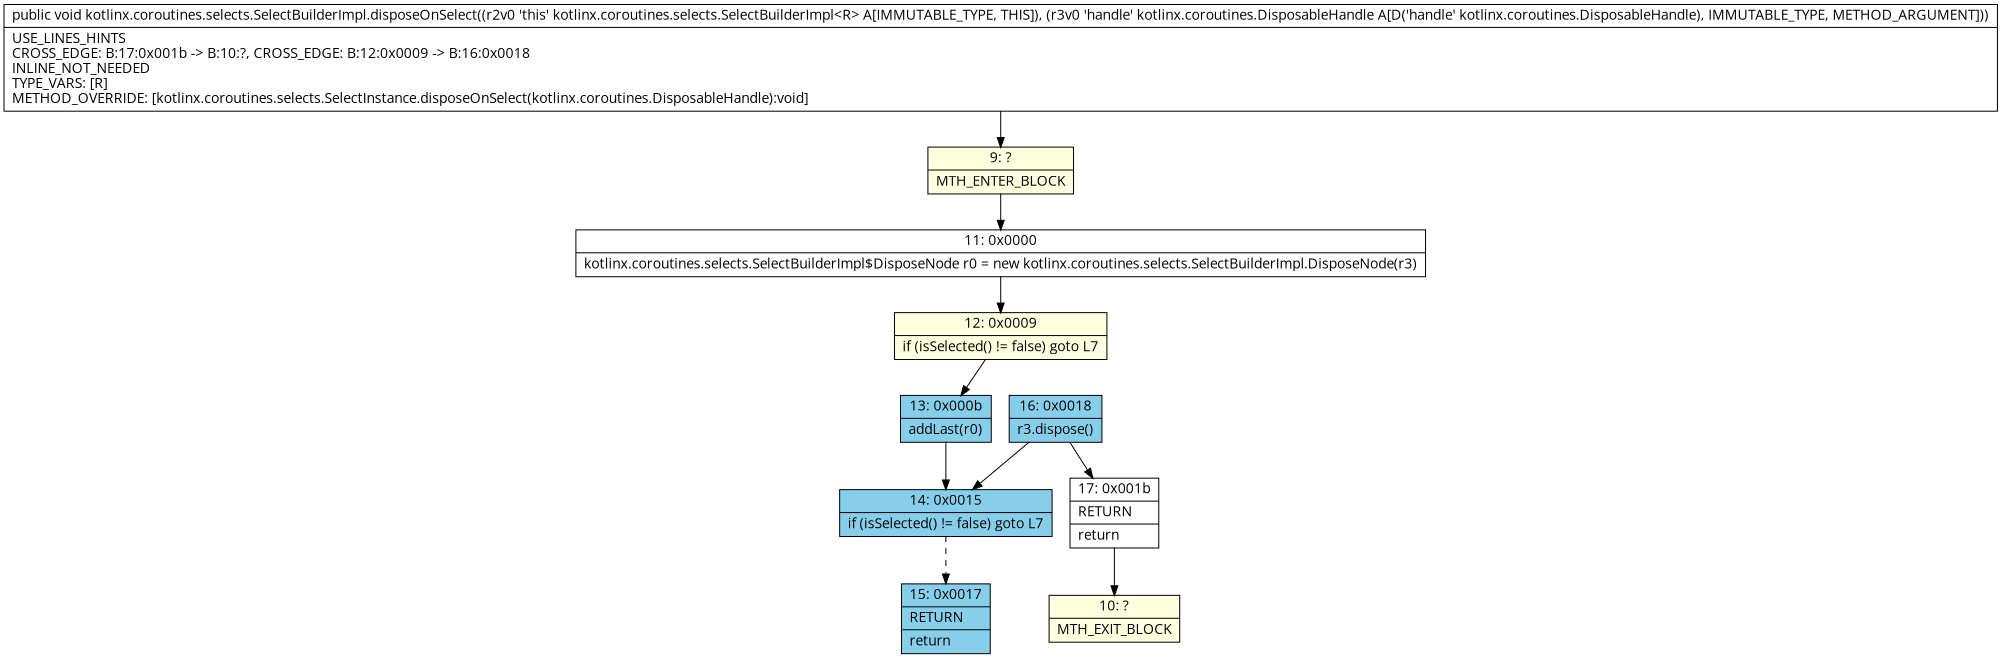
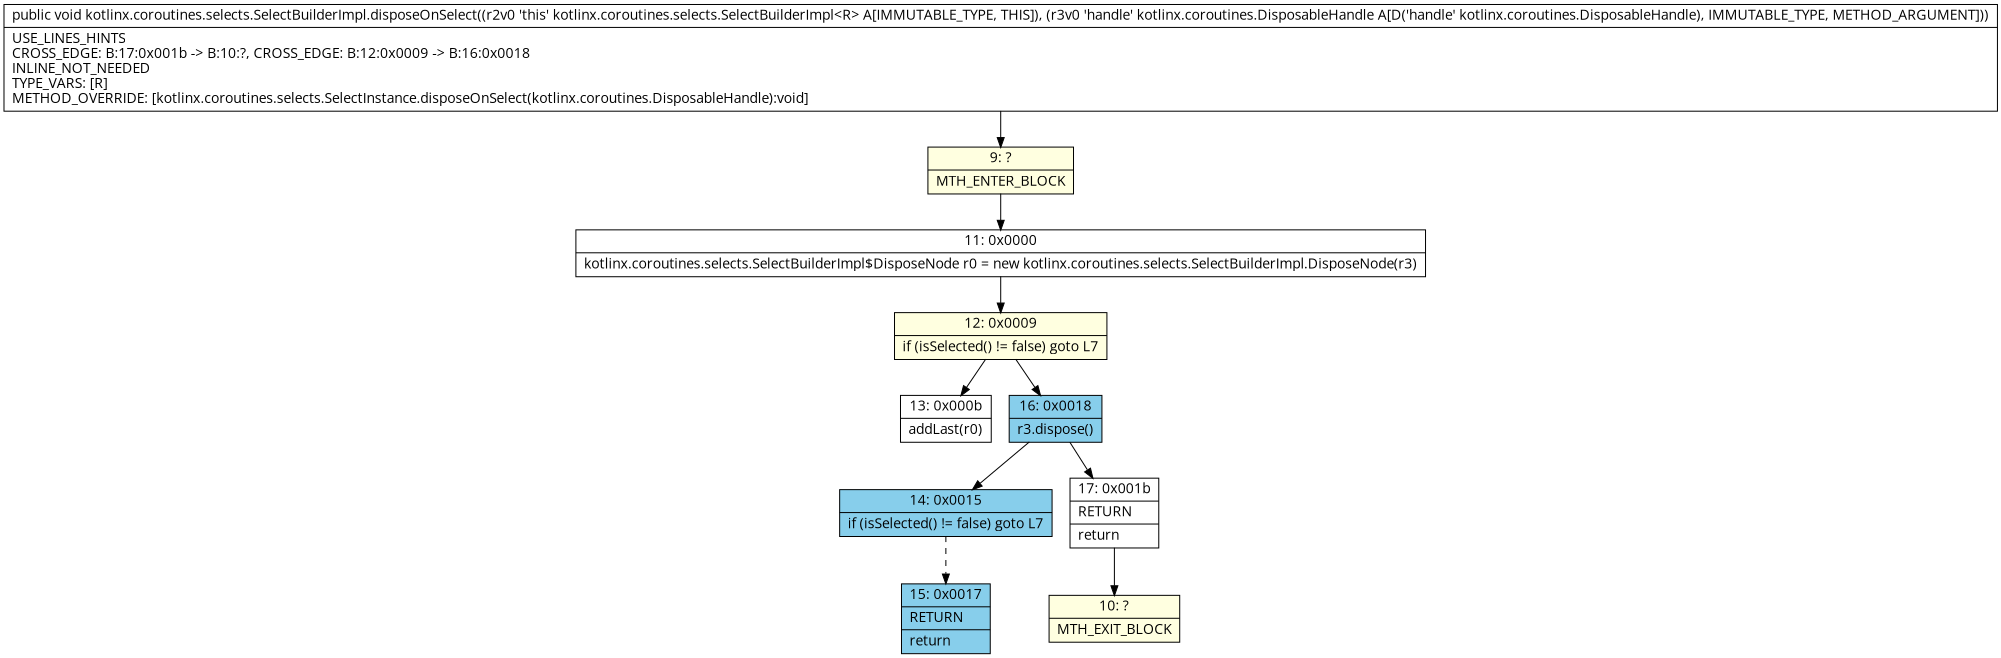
none -> (1025, 373)
(946, 419) -> (946, 419)
(946, 461) -> none
